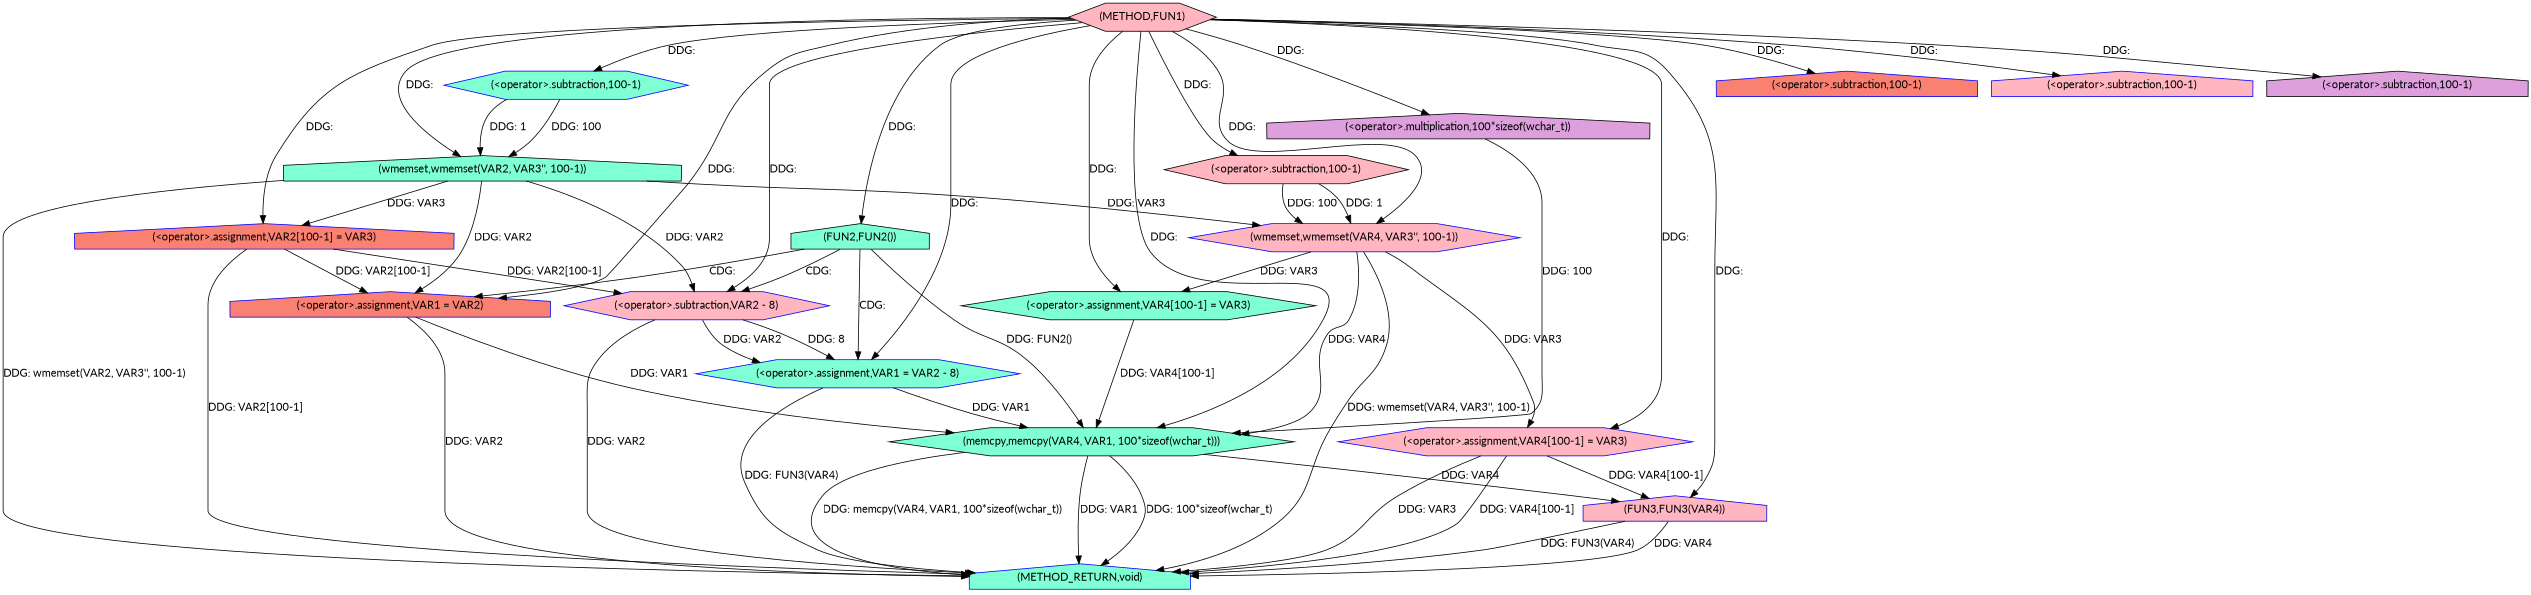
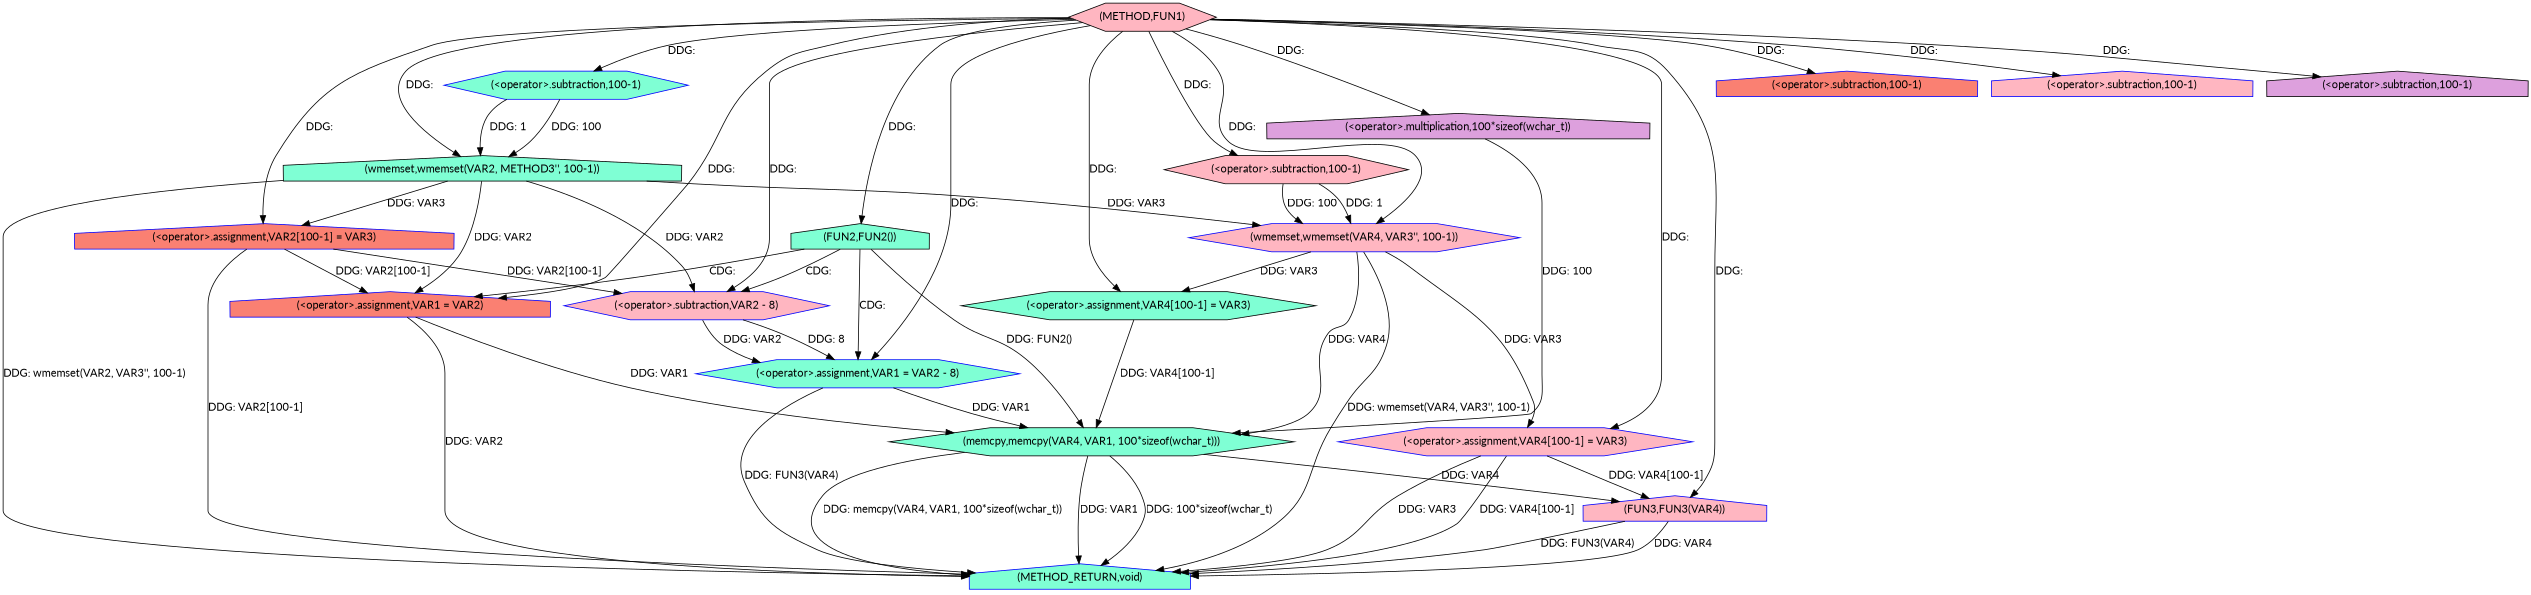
(482, 170) -> (482, 170)
(1235, 283) -> none
(661, 543) -> none
